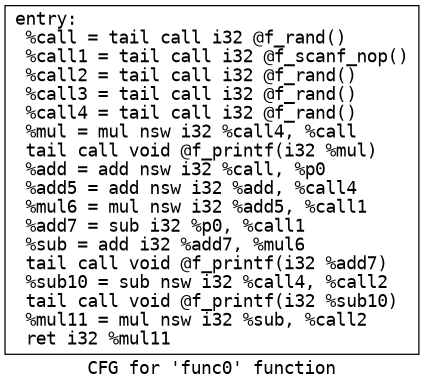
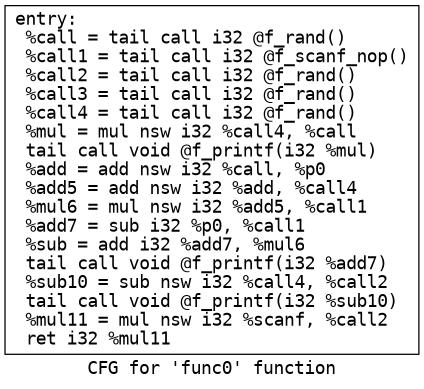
(191, 320) -> (202, 320)
